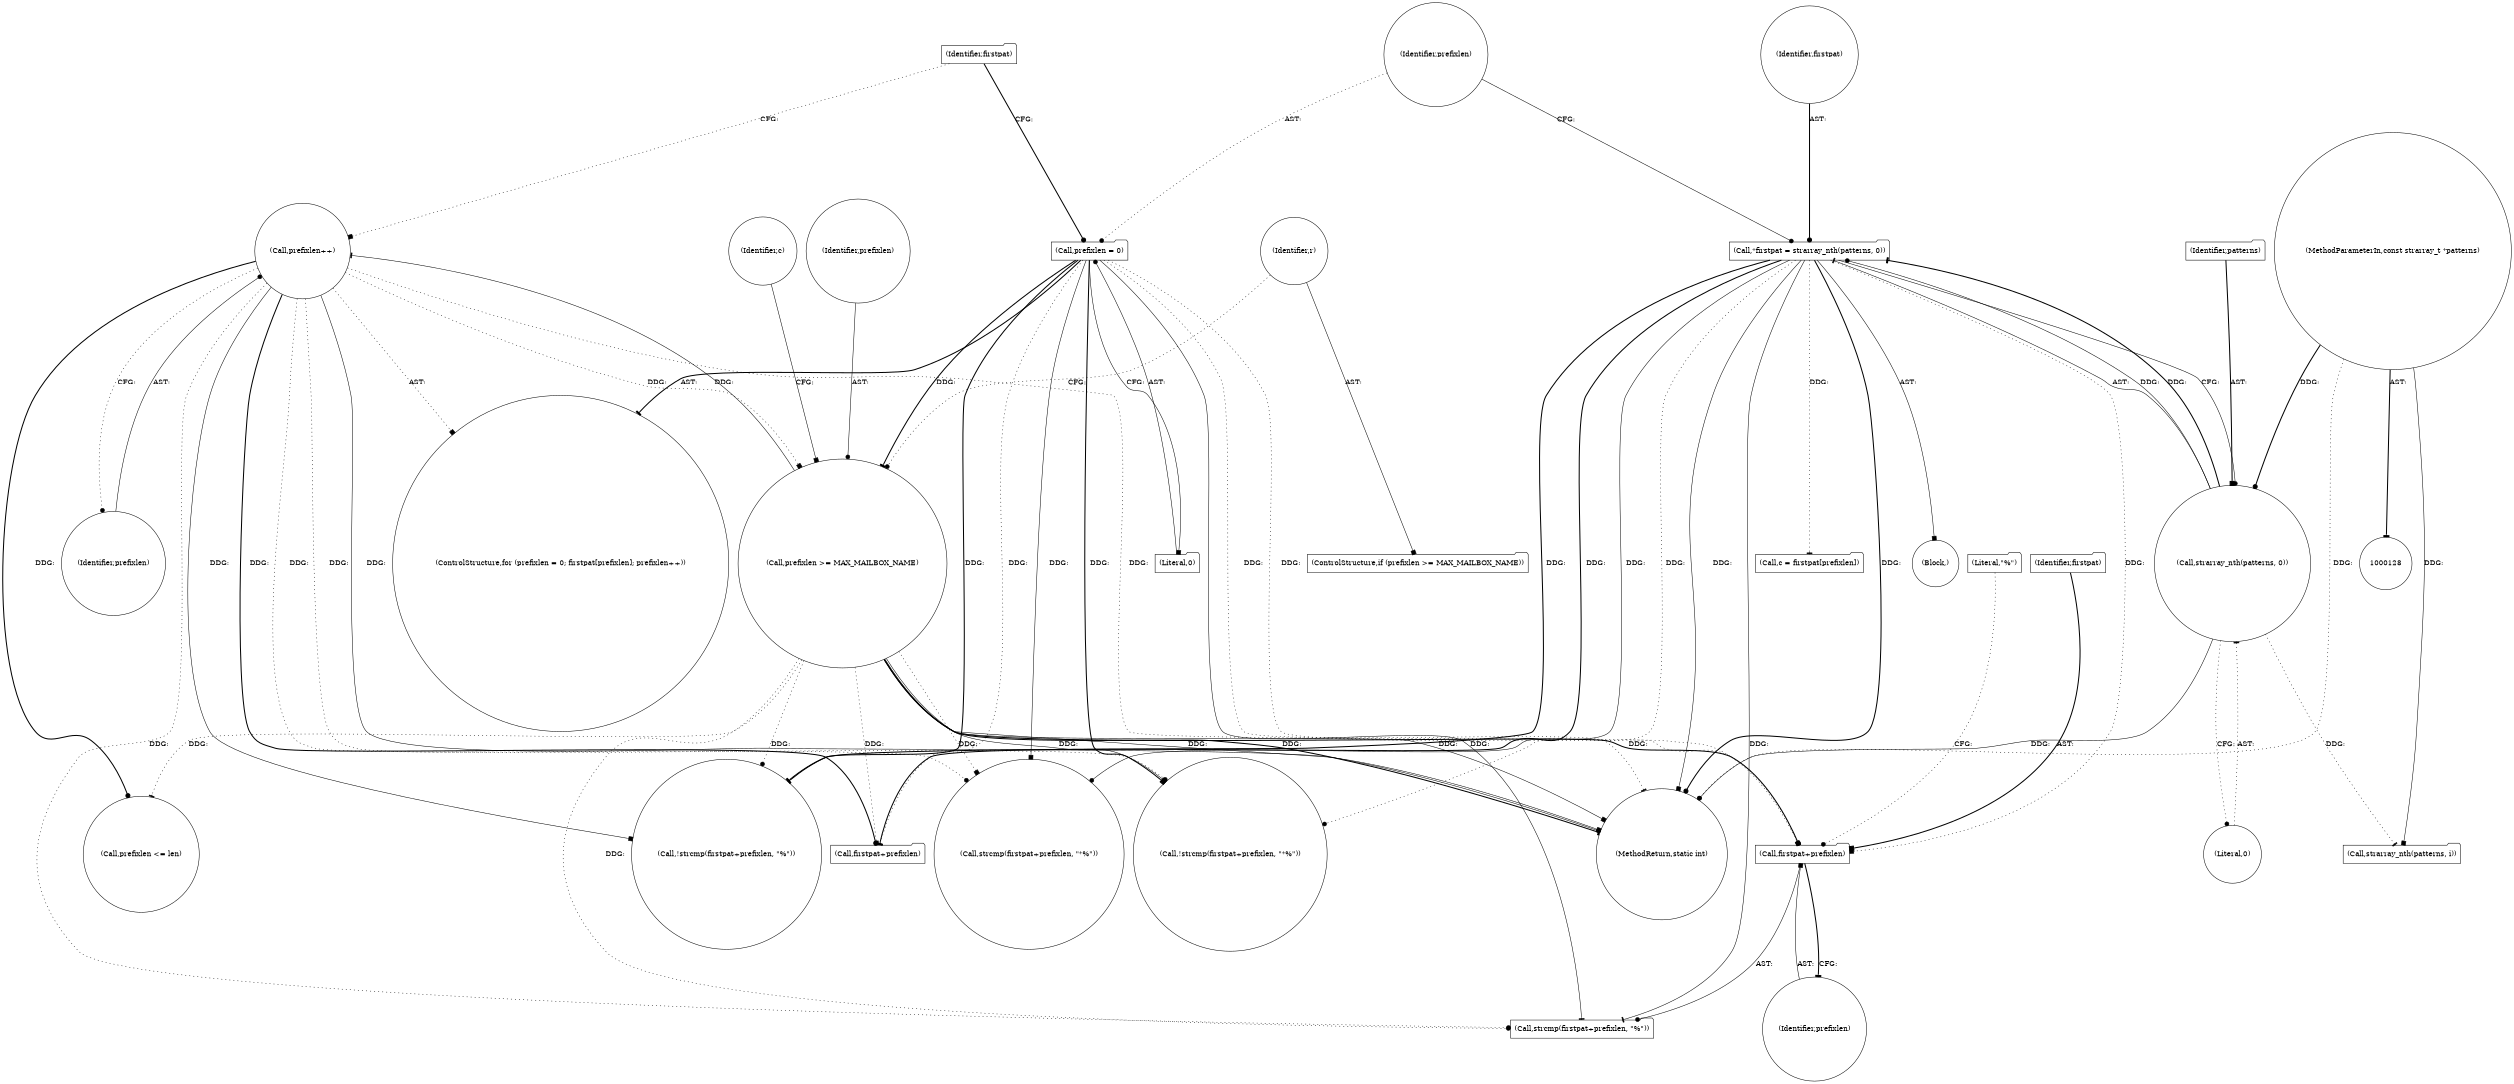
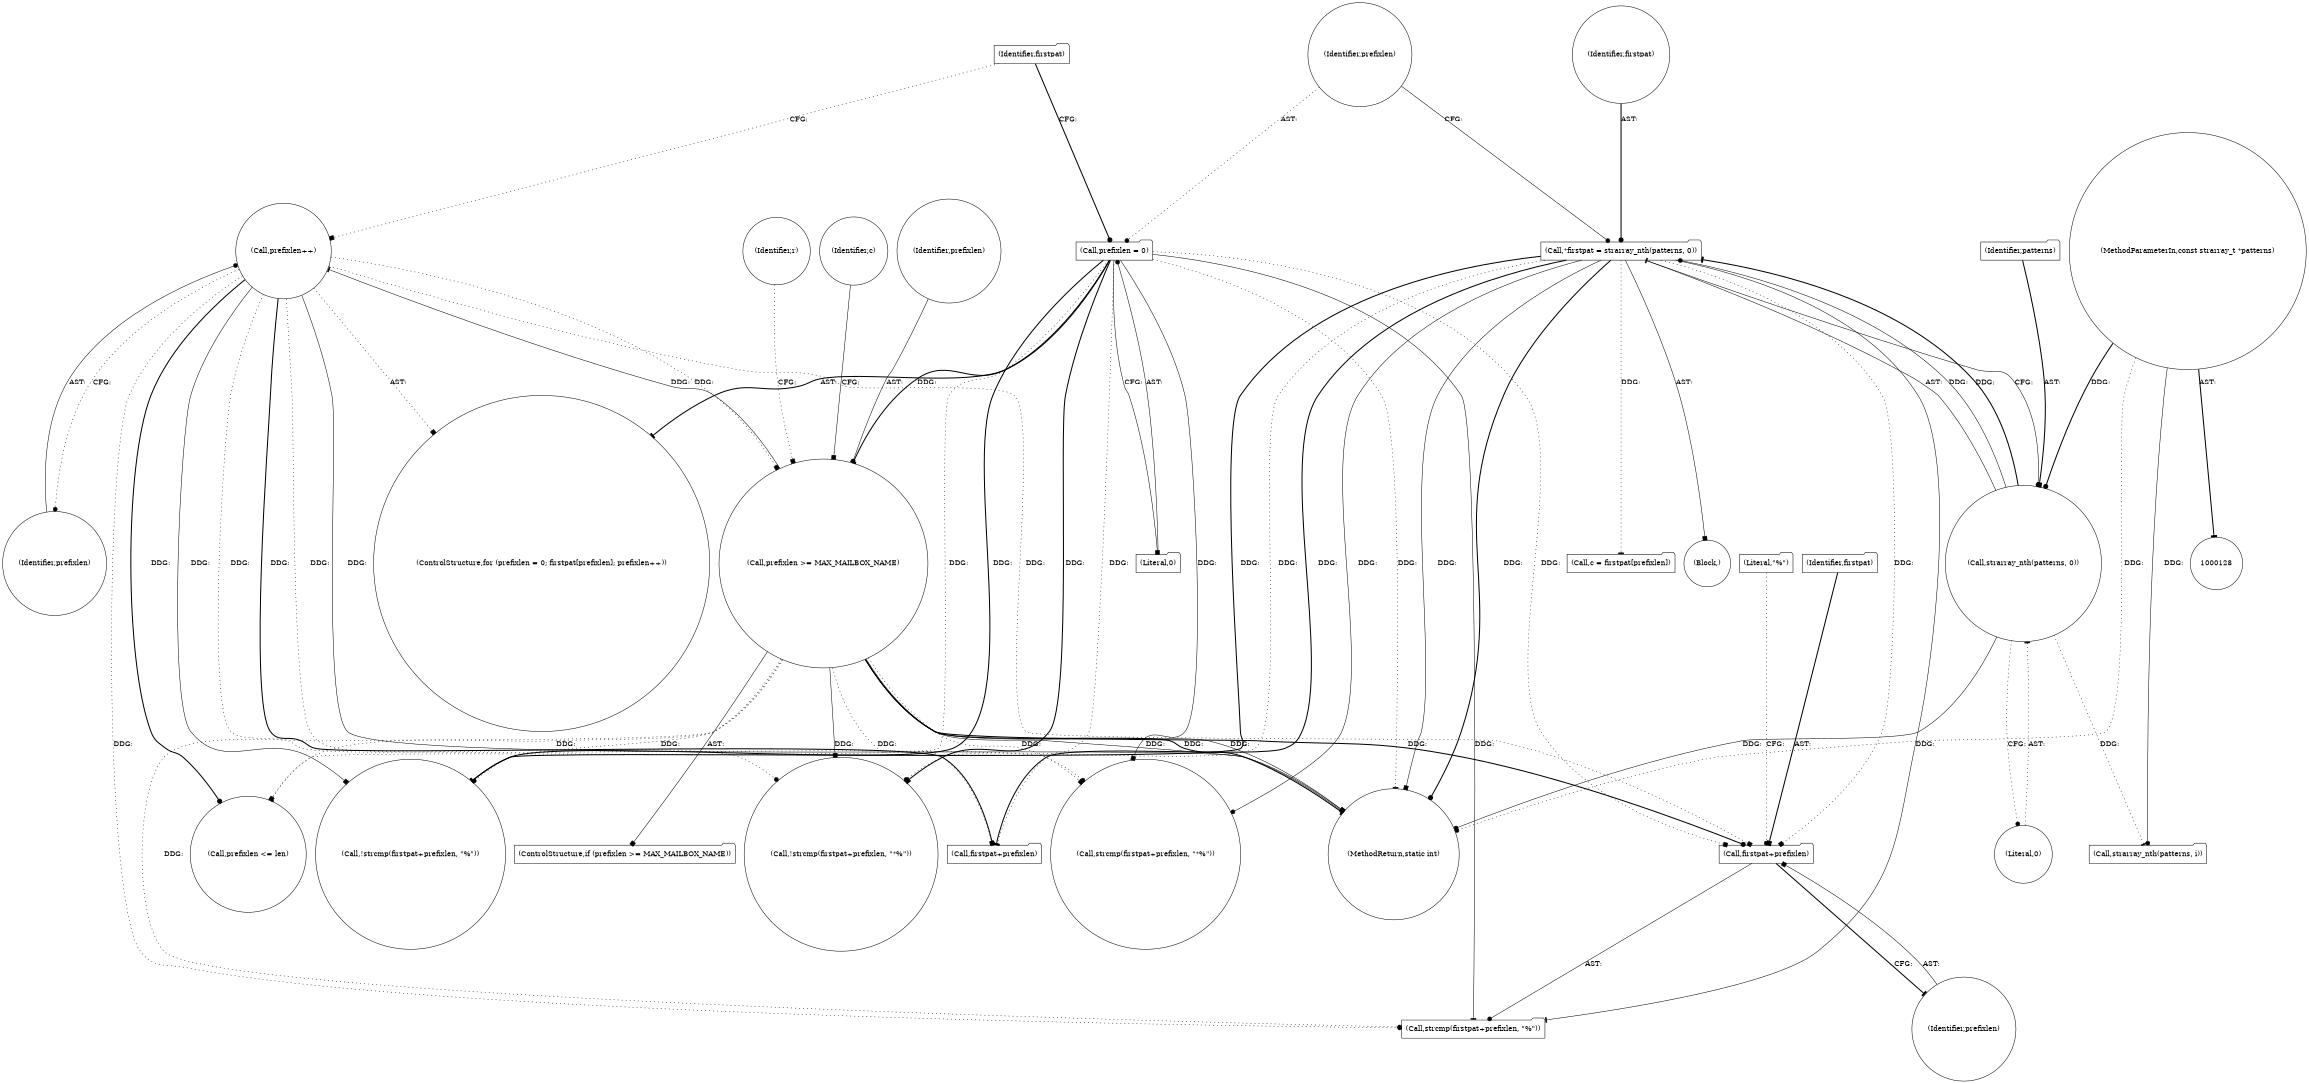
(1079, 378) -> (776, 368)
(1360, 416) -> (706, 743)
(2423, 604) -> (2151, 604)
none -> (940, 743)
